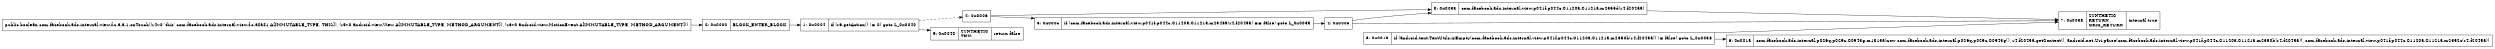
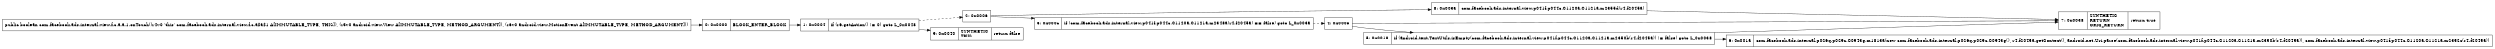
(1390, 16) -> (1381, 30)
(2143, 20) -> (2143, 20)
(1317, 23) -> (1317, 23)
(874, 25) -> (874, 25)
